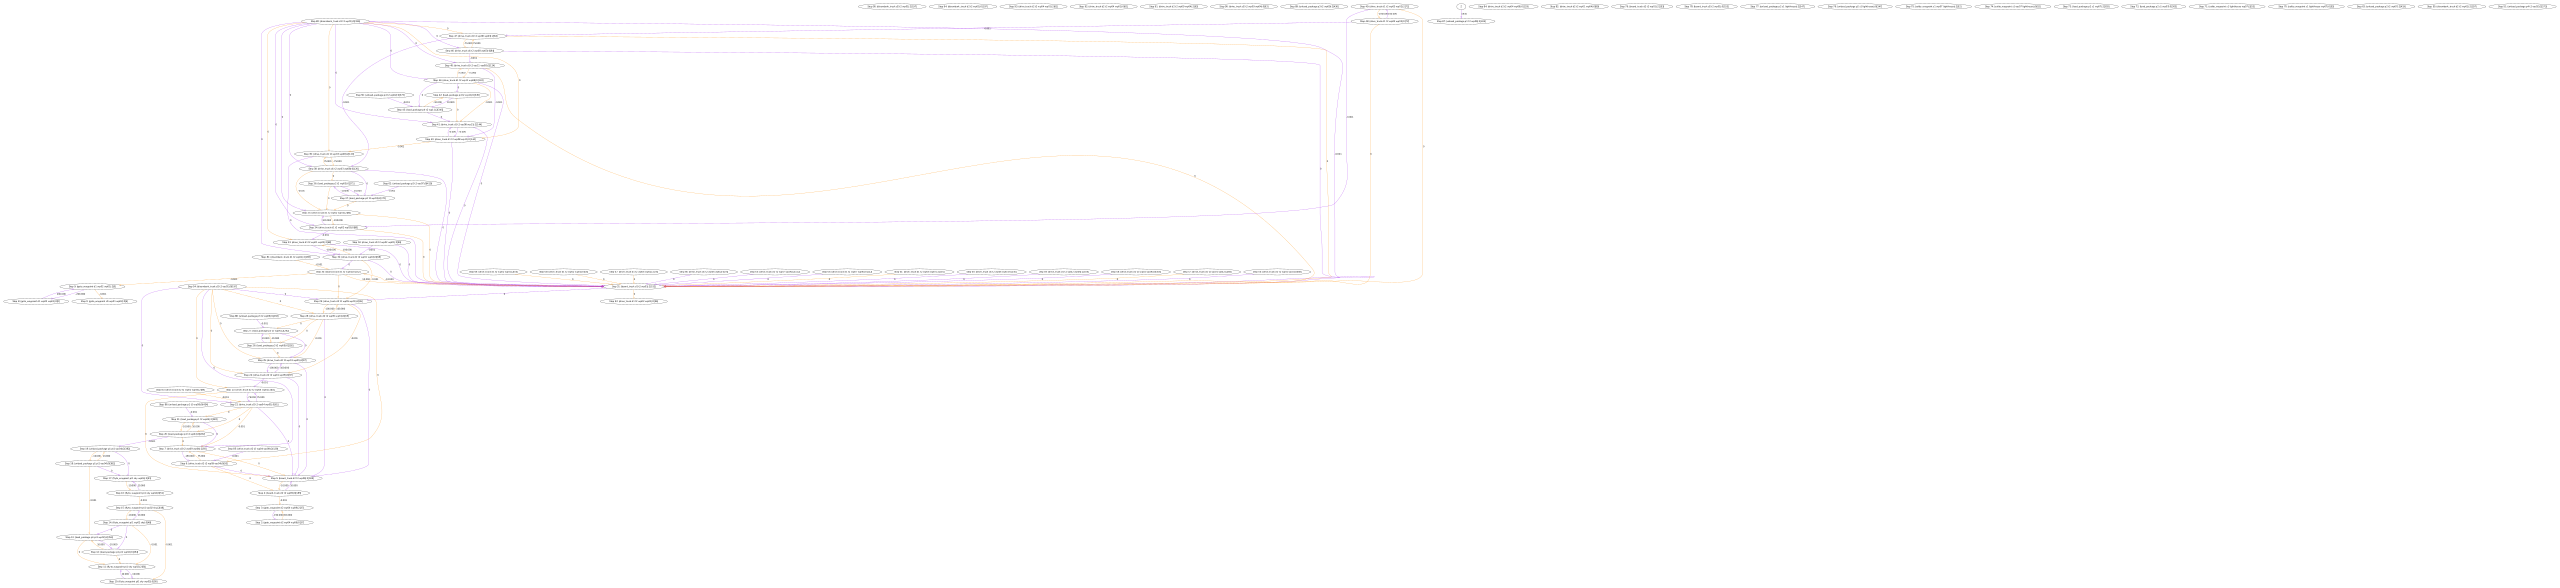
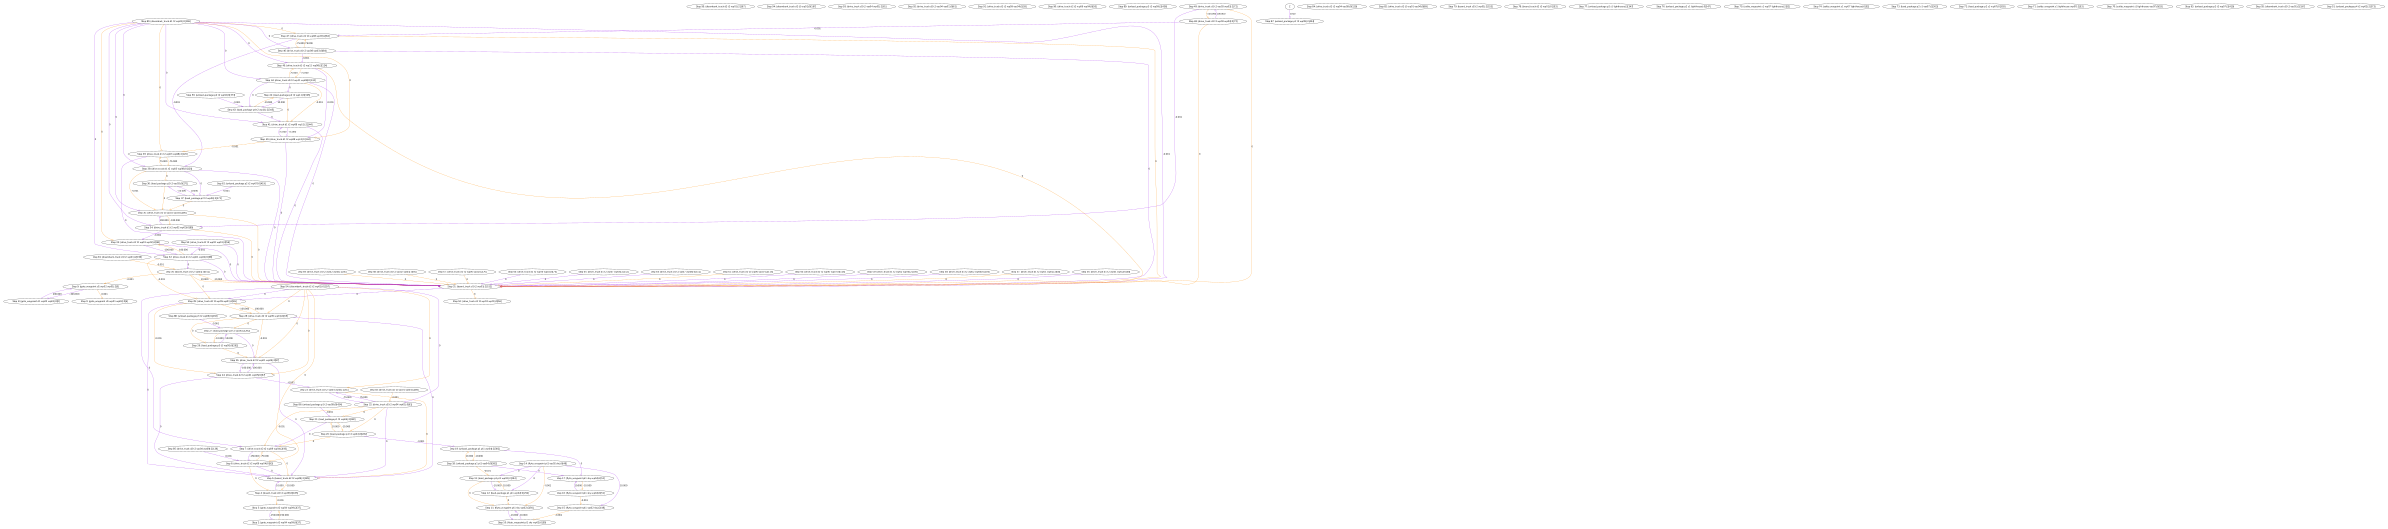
(128, 514) -> none
